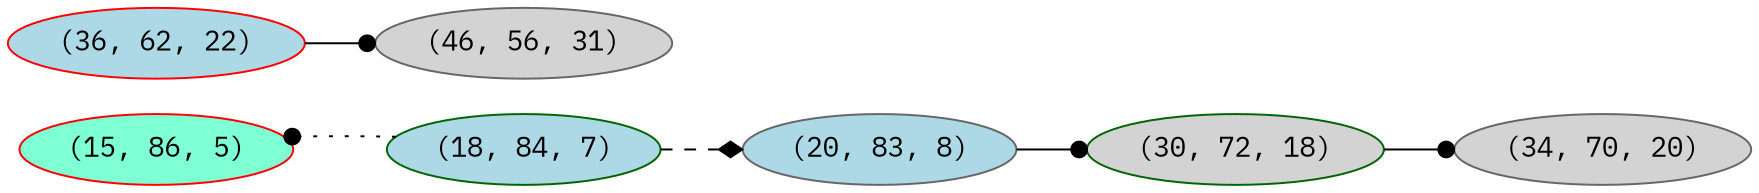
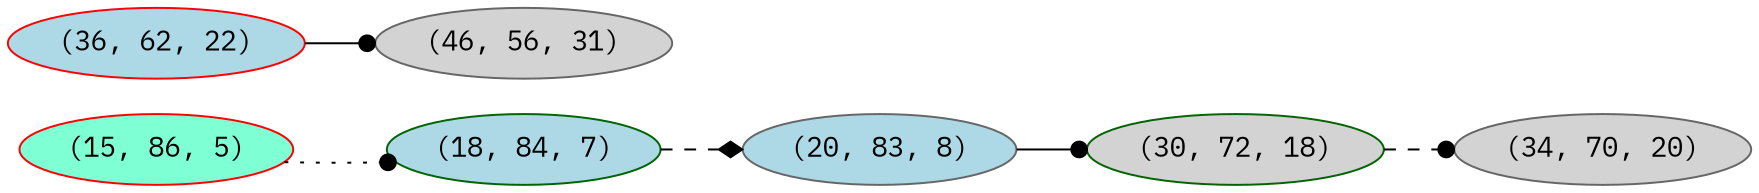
(348, 136) -> (332, 163)
(1411, 149) -> (1411, 149)
